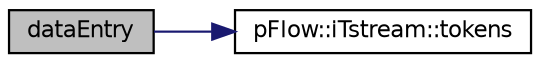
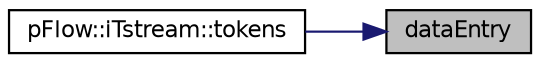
(183, 32) -> (334, 32)
